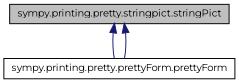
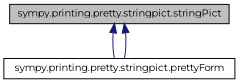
(119, 69) -> (119, 69)
